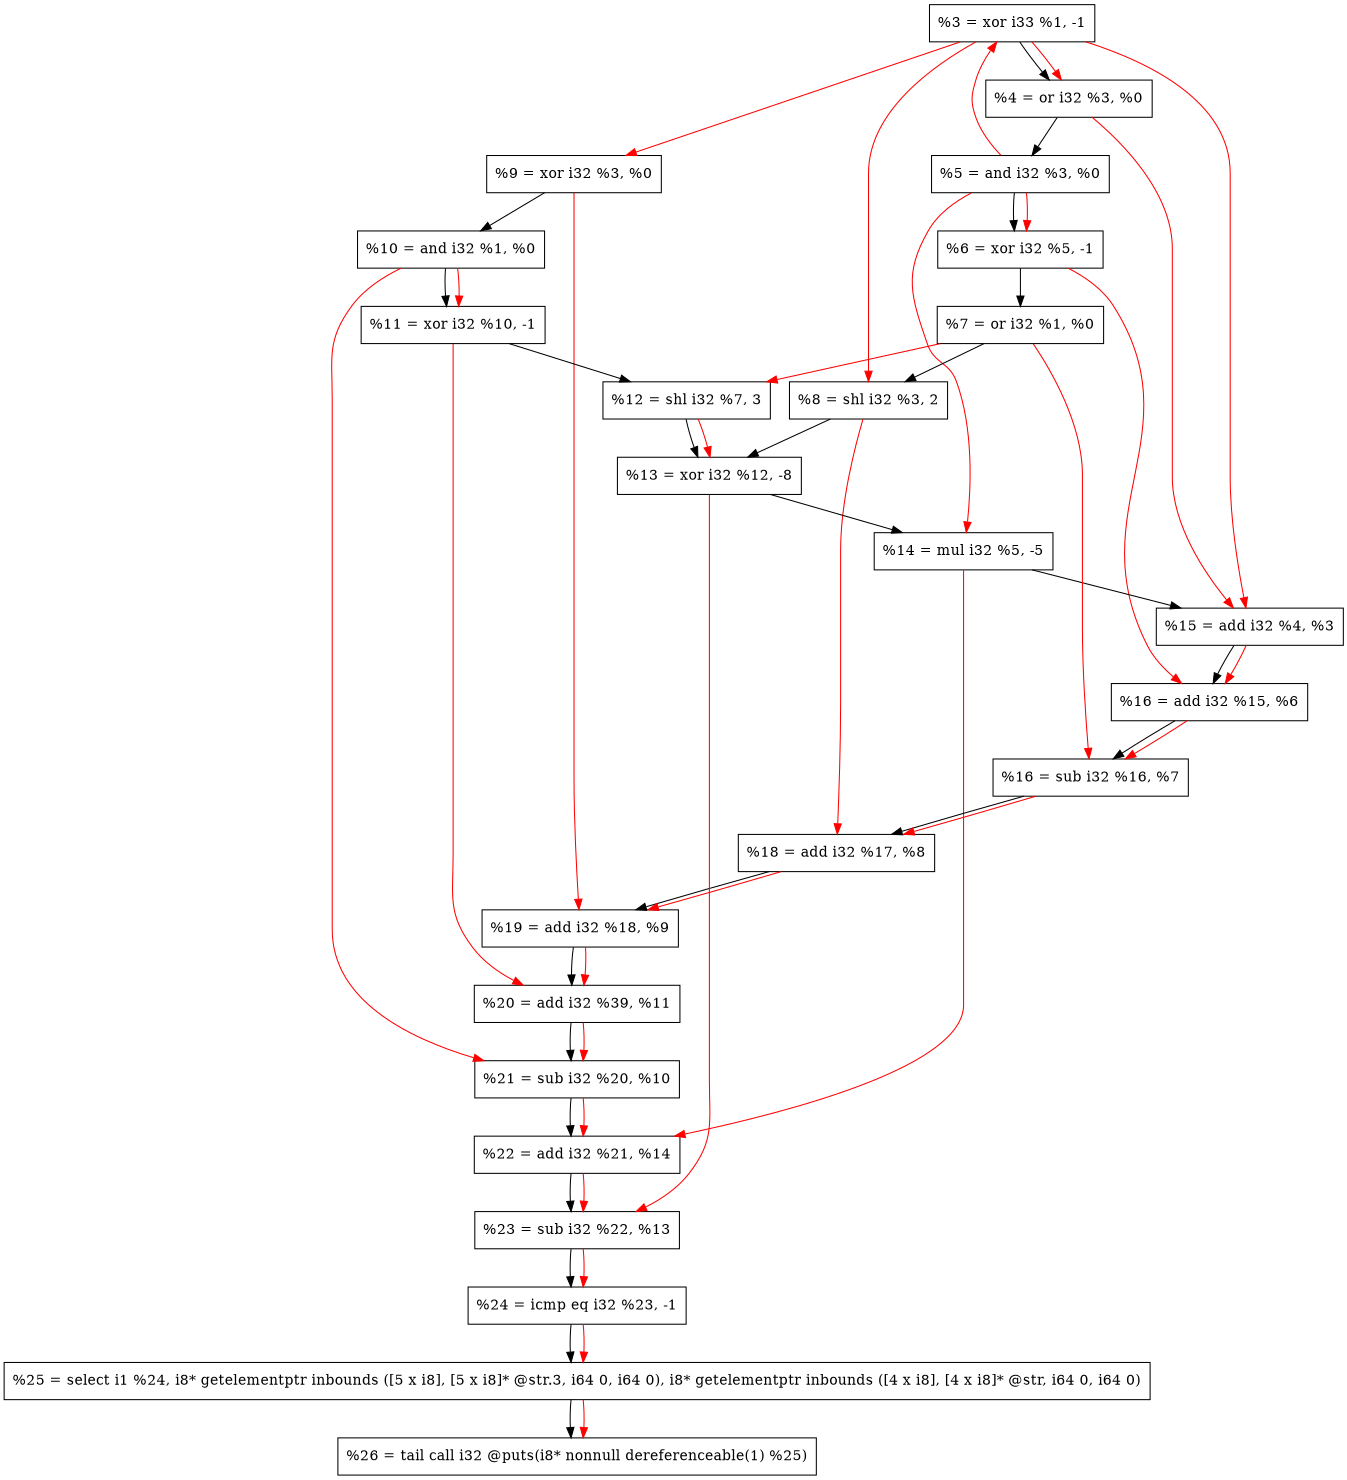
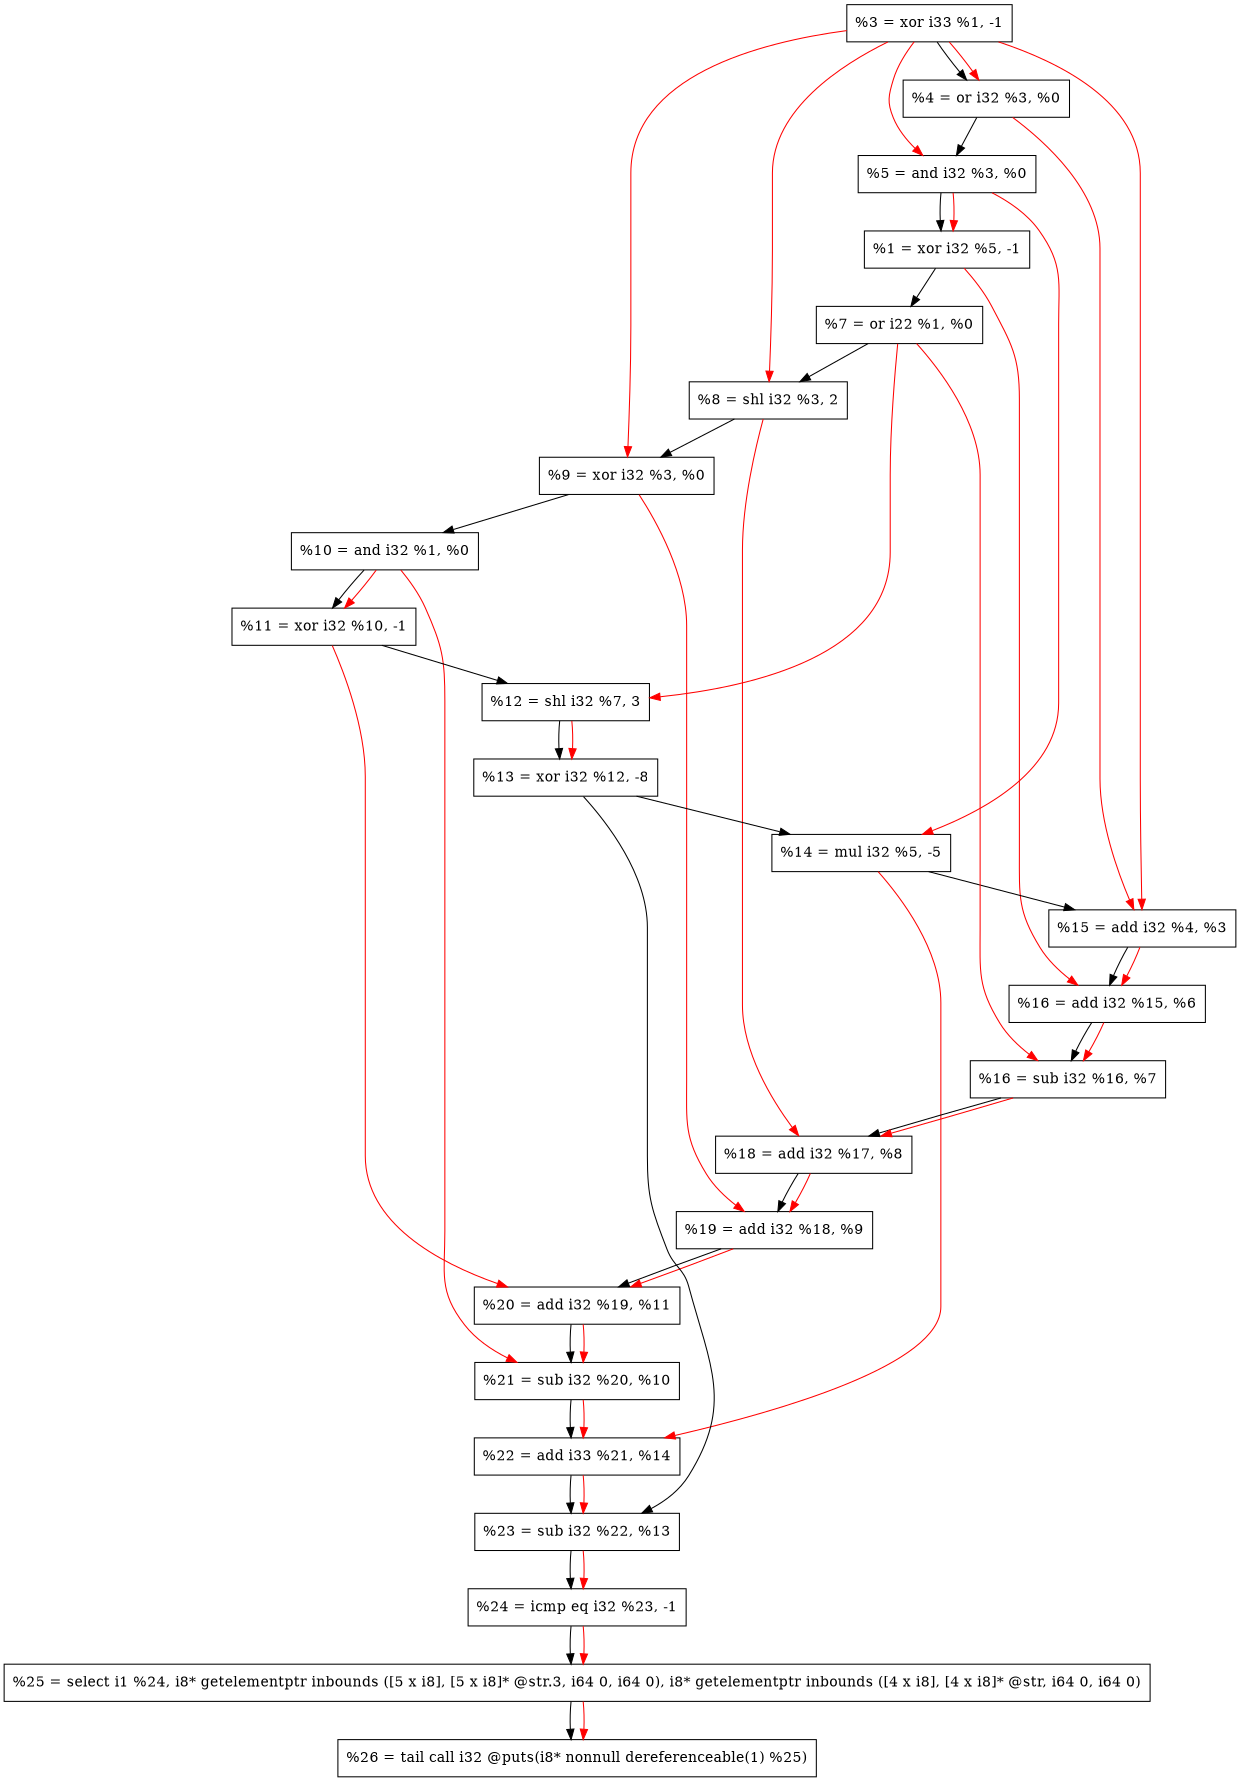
(973, 105) -> (889, 96)
(1020, 250) -> (947, 250)
(1020, 325) -> (900, 325)
(794, 436) -> (702, 436)
(709, 864) -> (647, 1161)
(577, 1004) -> (577, 1306)
(577, 1155) -> (577, 1456)
